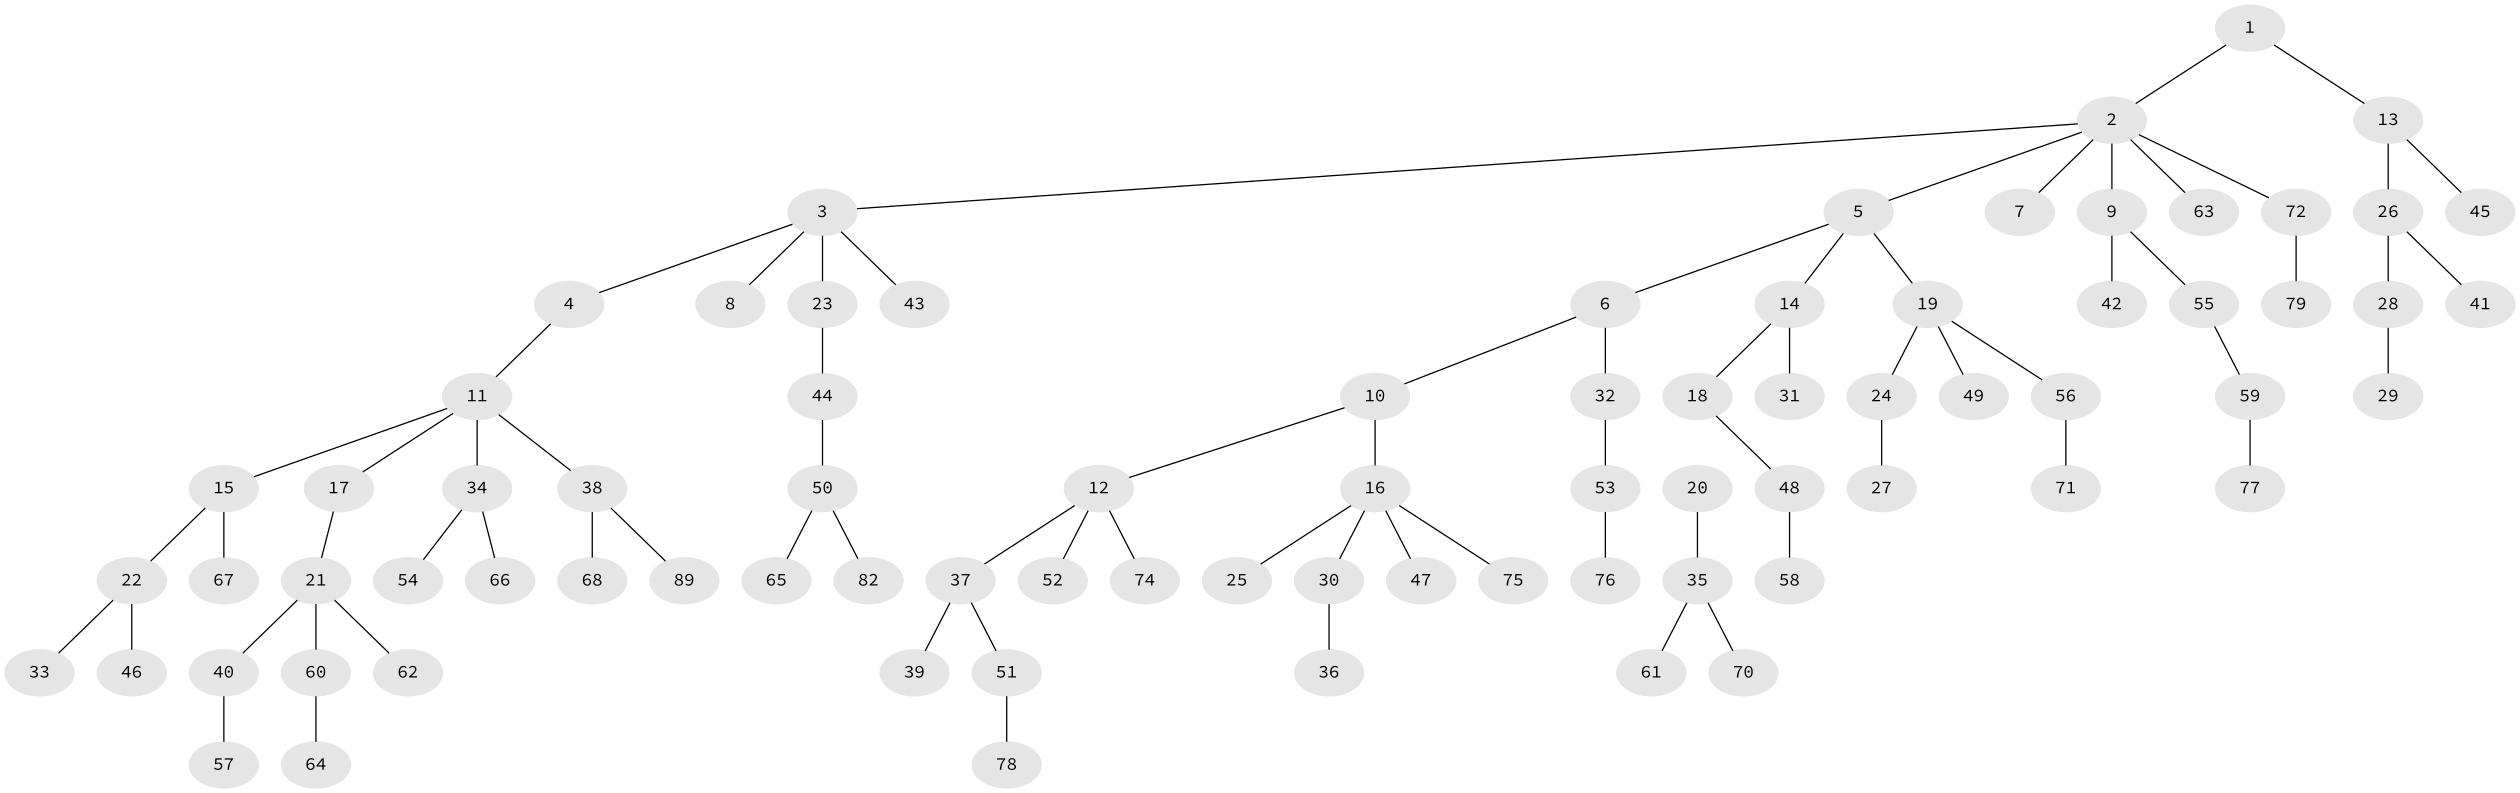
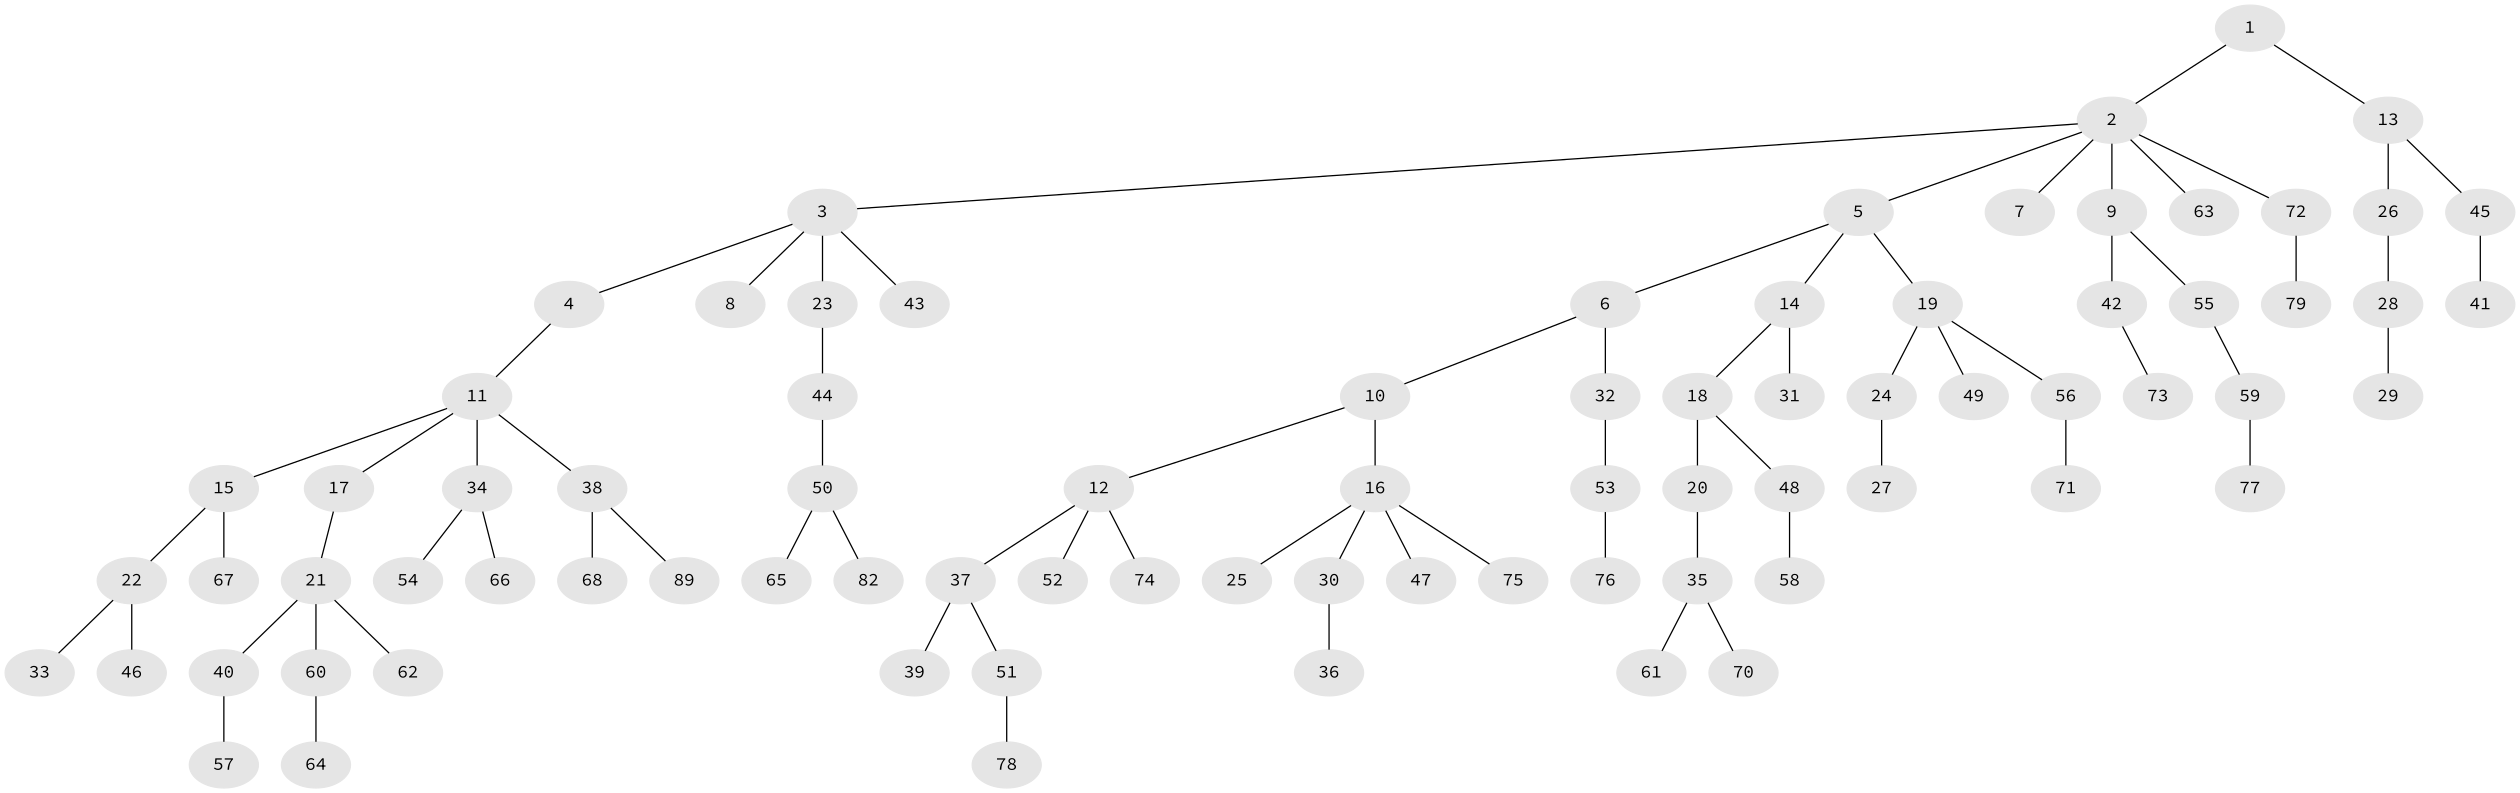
(2434, 258) -> (2480, 259)
none -> (2158, 397)
none -> (1697, 443)
